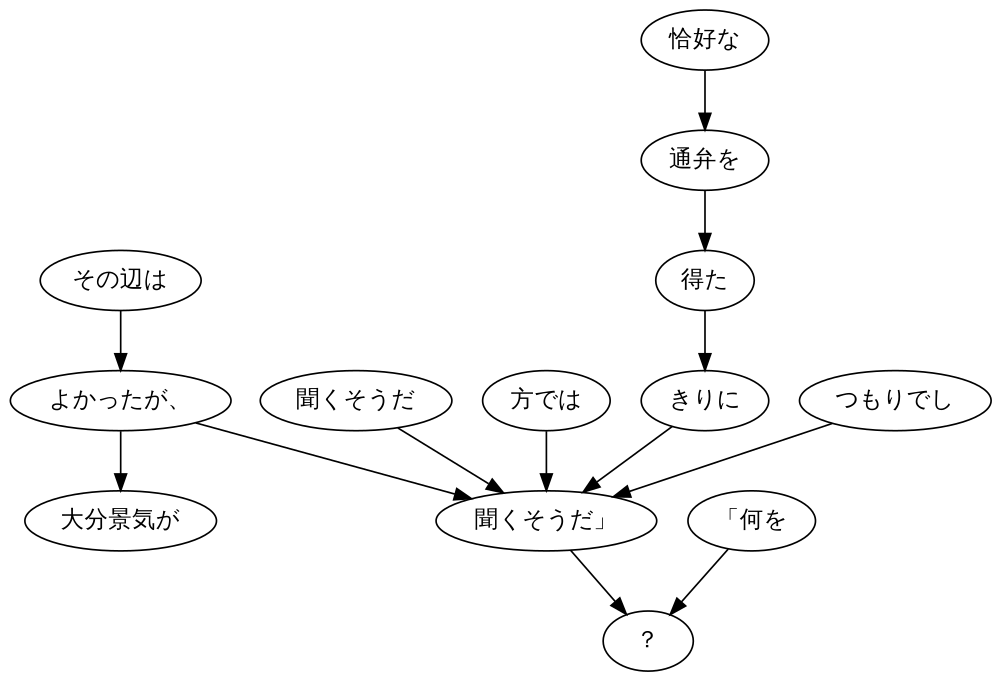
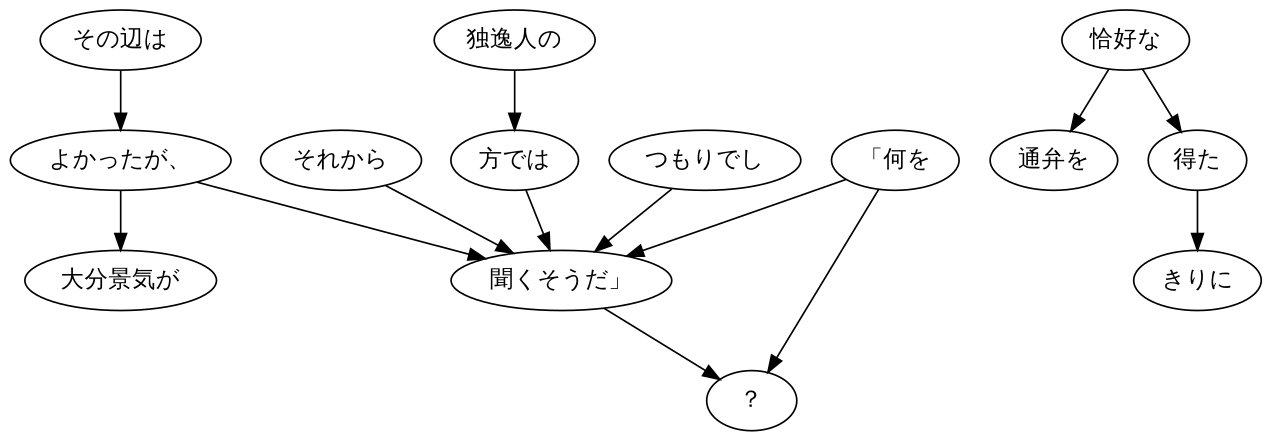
none -> (515, 40)
(705, 212) -> (1157, 93)
(356, 401) -> (341, 160)
(635, 454) -> (744, 215)
